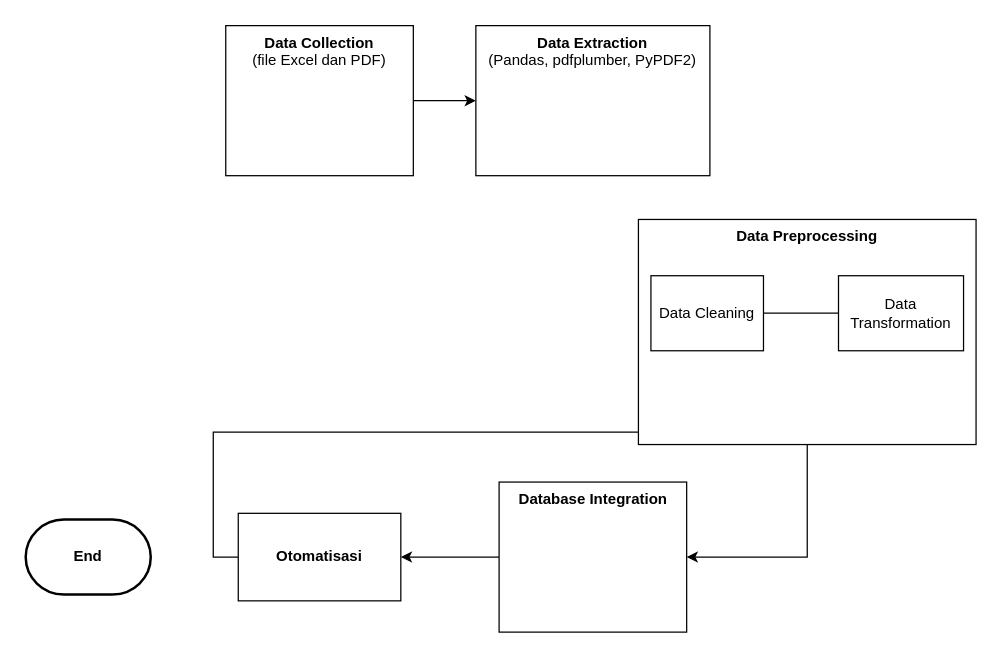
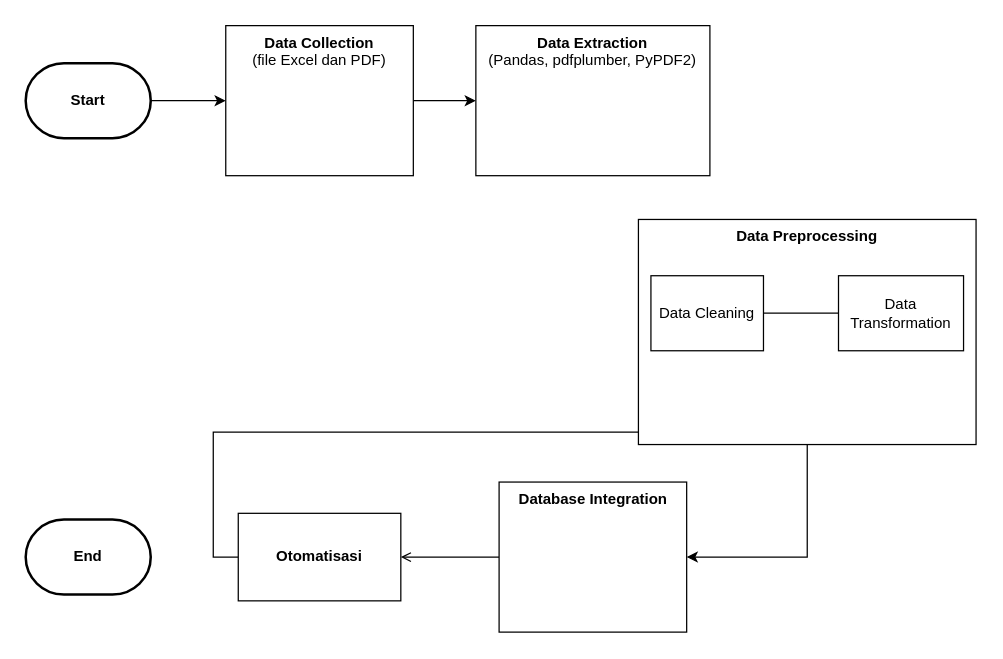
none -> (88, 101)
none -> (184, 101)
(411, 557) -> (408, 557)
